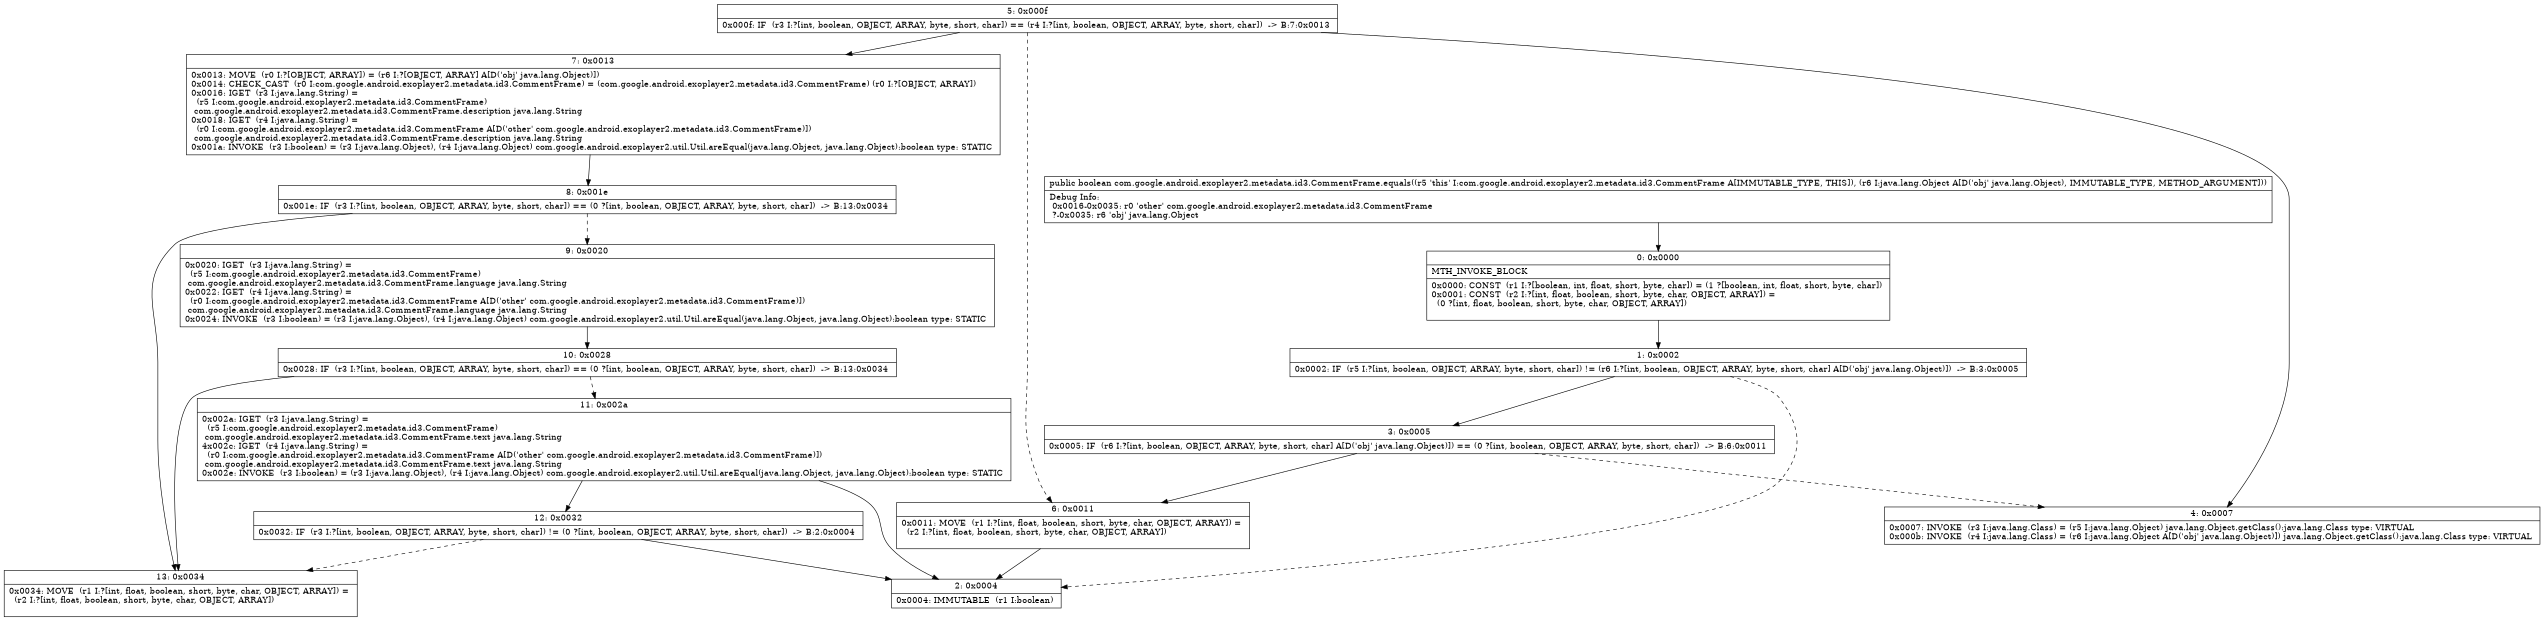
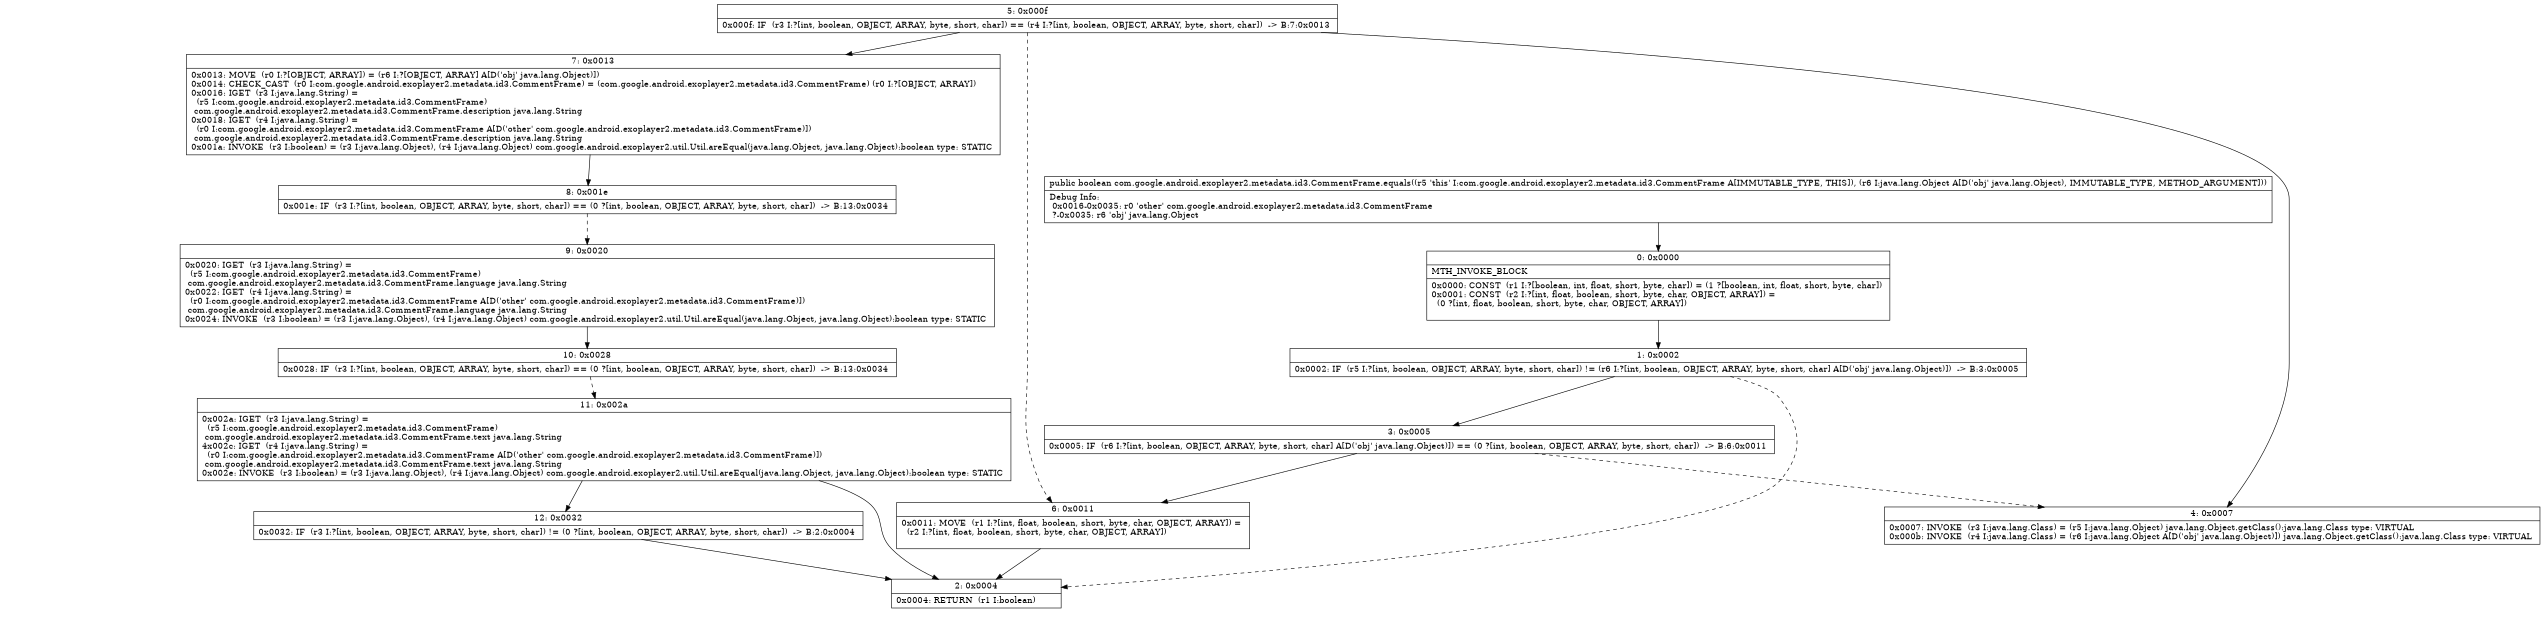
(181, 594) -> none
(976, 600) -> (968, 600)
